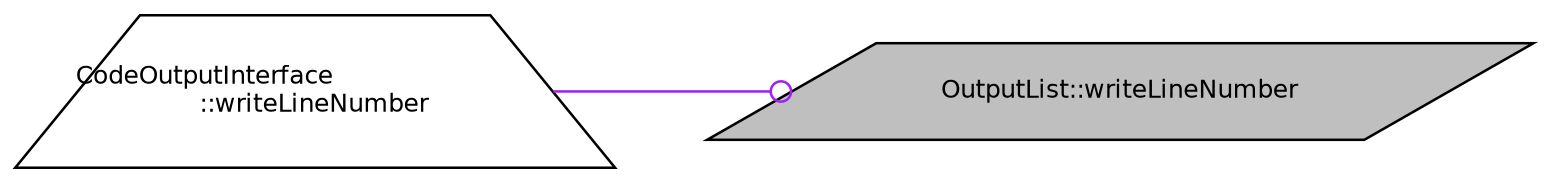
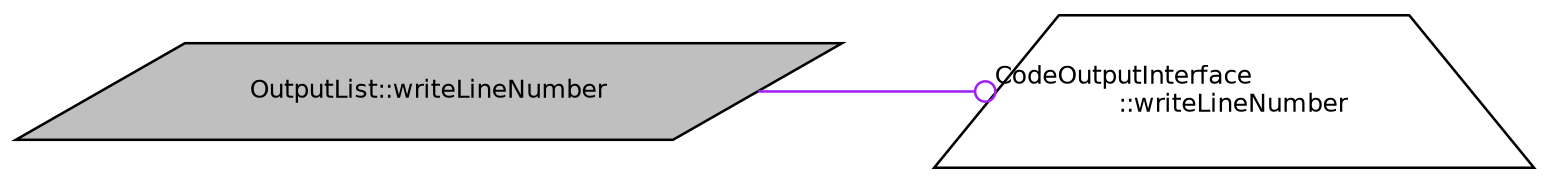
(662, 92) -> (866, 92)
